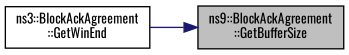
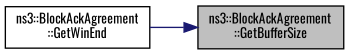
(271, 27) -> (271, 27)
